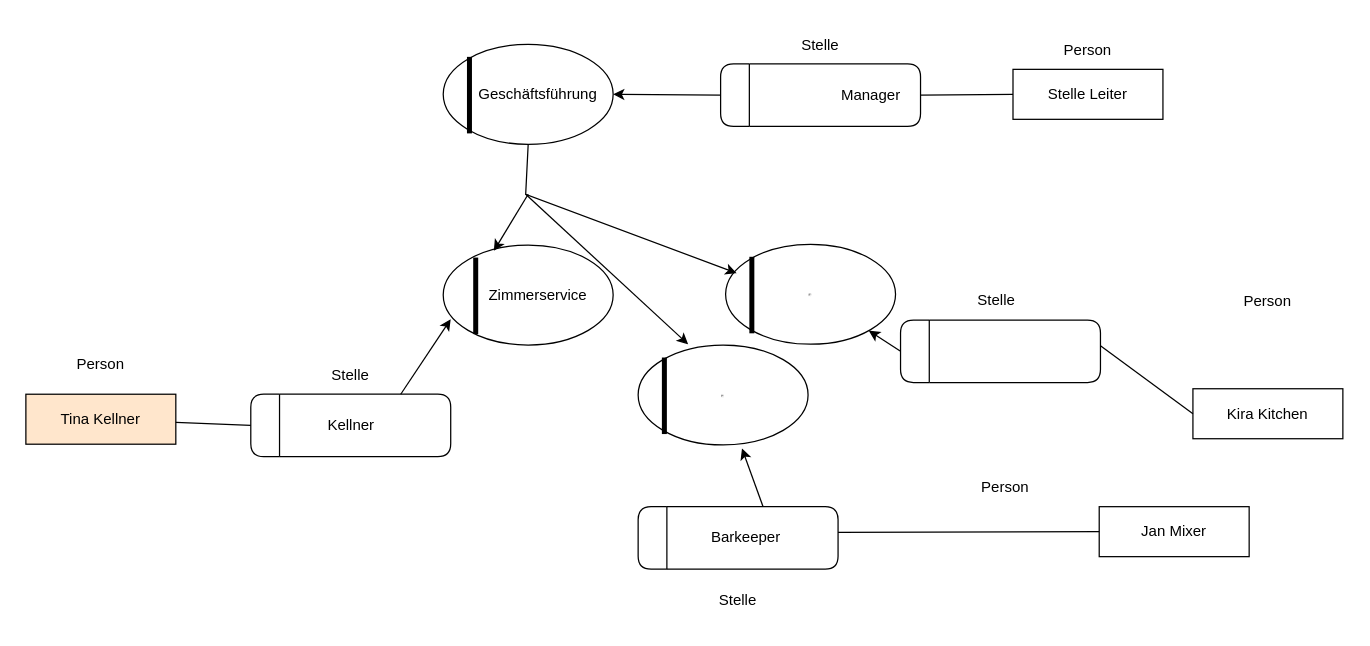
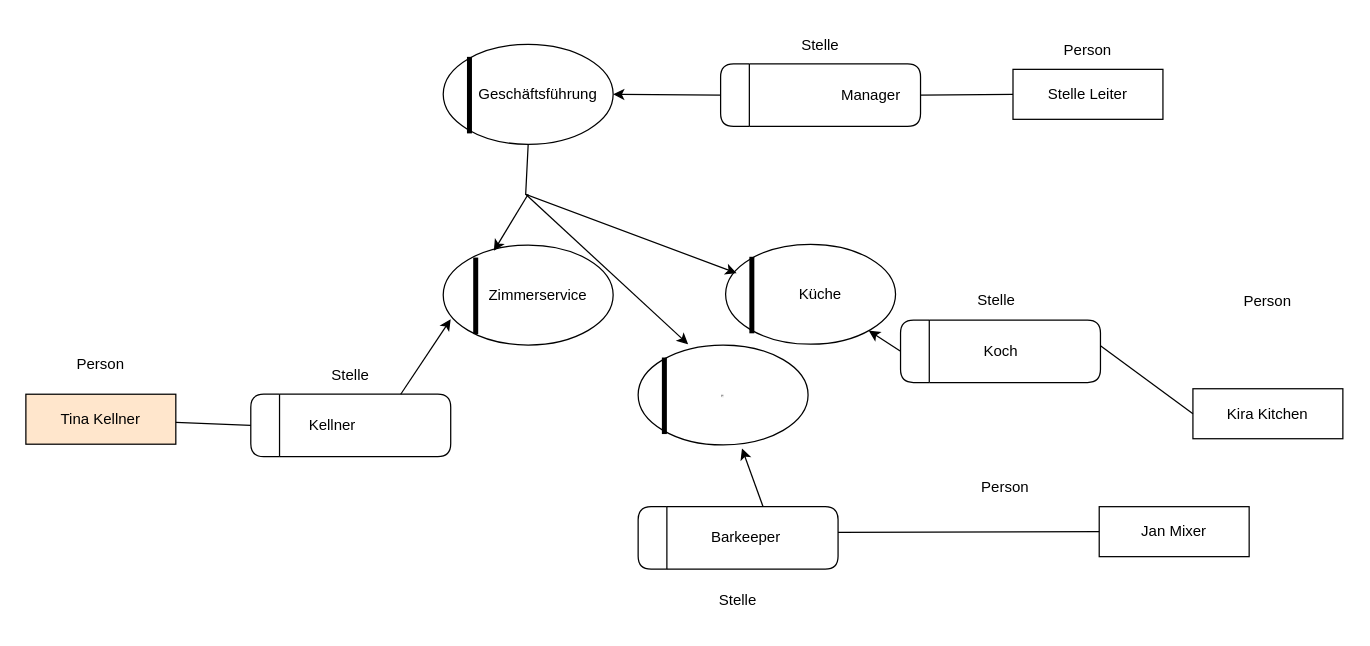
none -> (821, 294)
none -> (1001, 351)
(351, 426) -> (332, 426)
